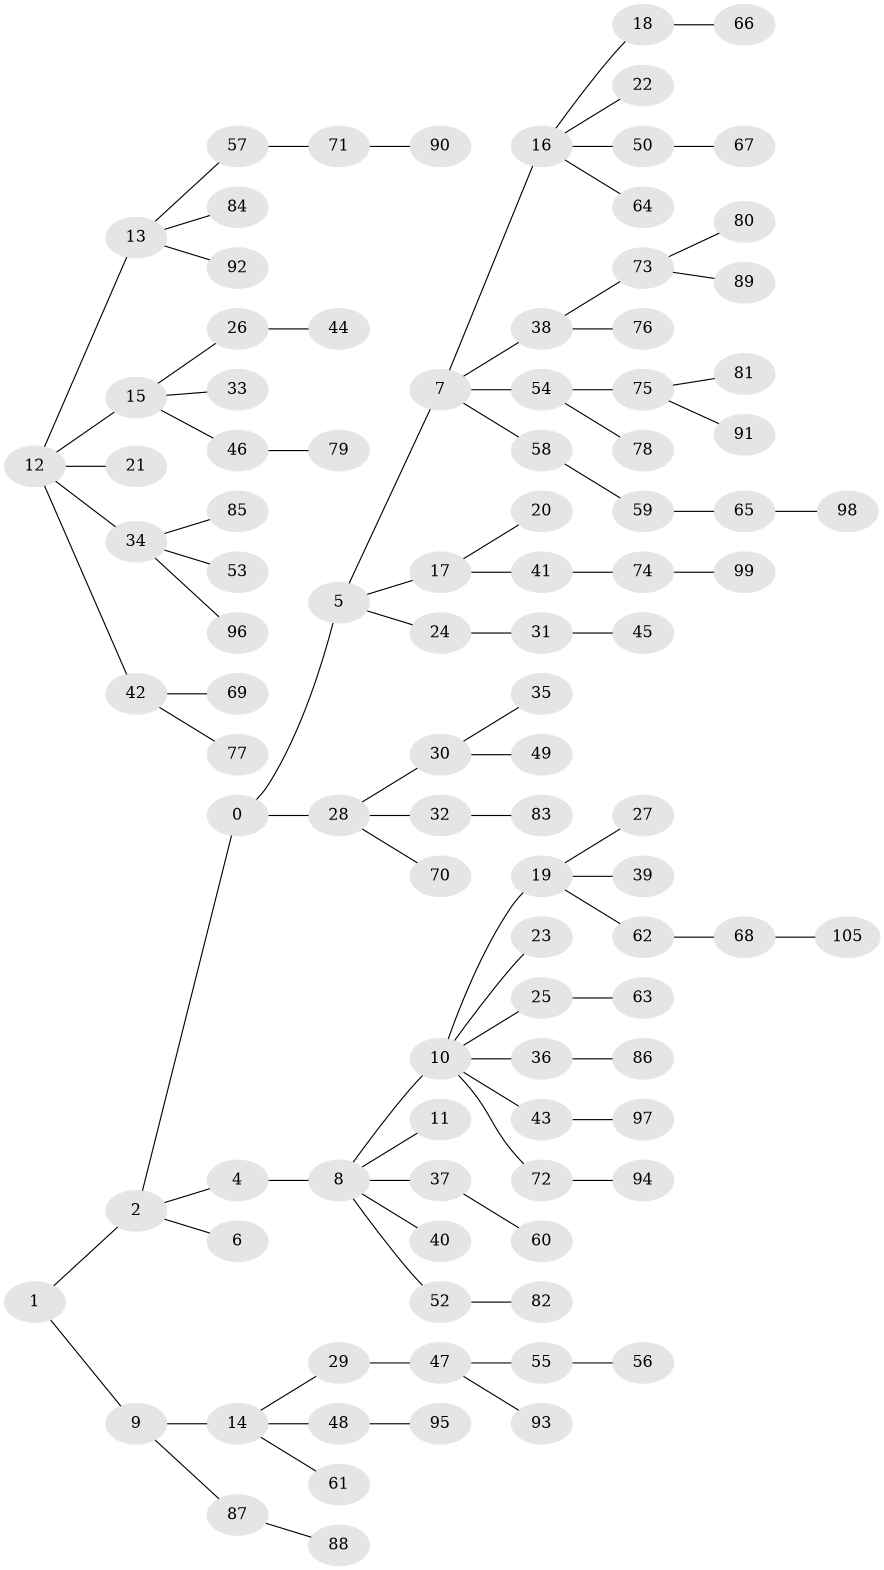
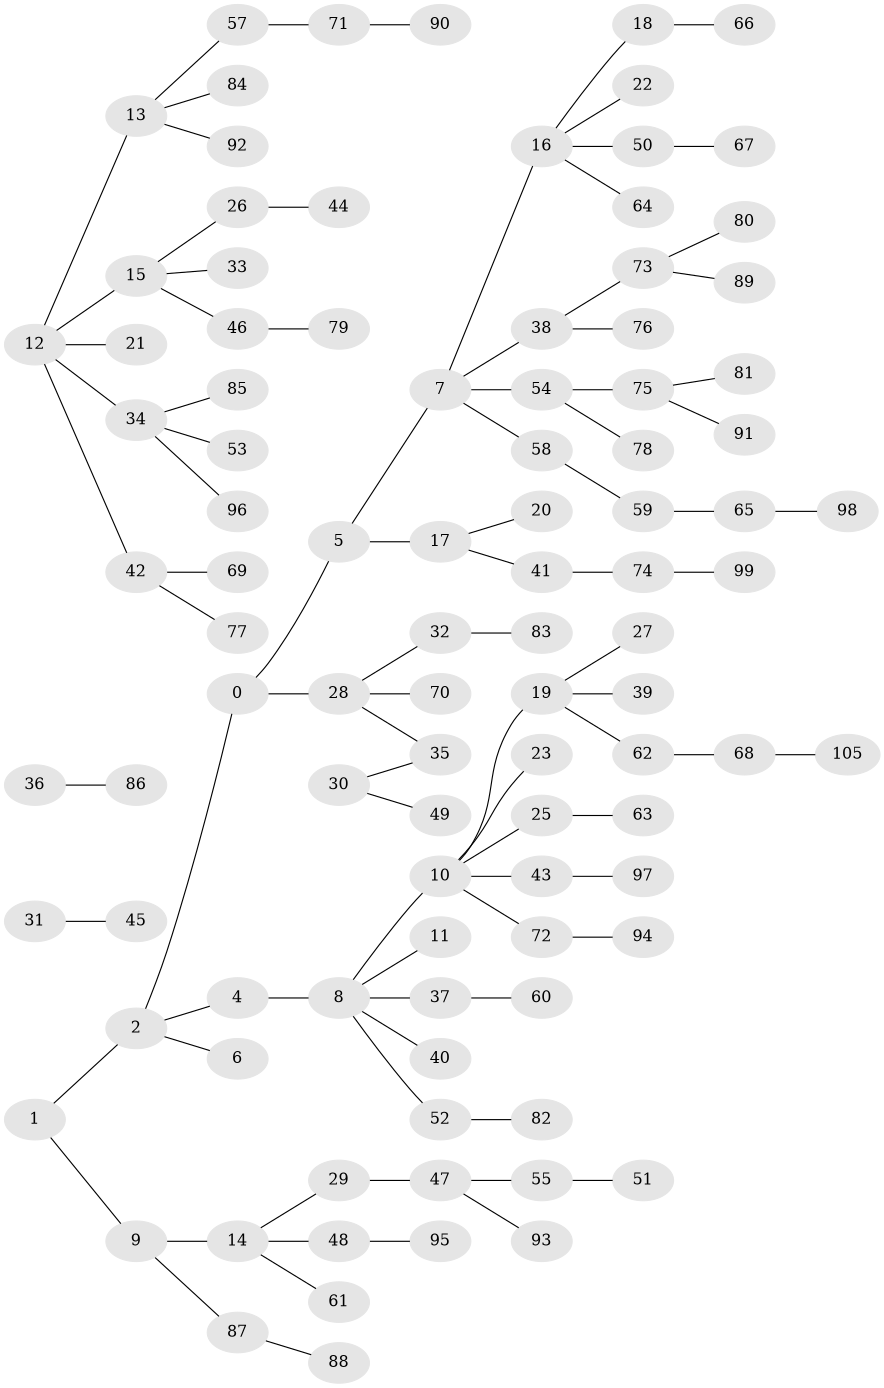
(440, 633) -> none
(390, 785) -> (390, 724)
(491, 1059) -> none
(643, 1363) -> (643, 1180)
